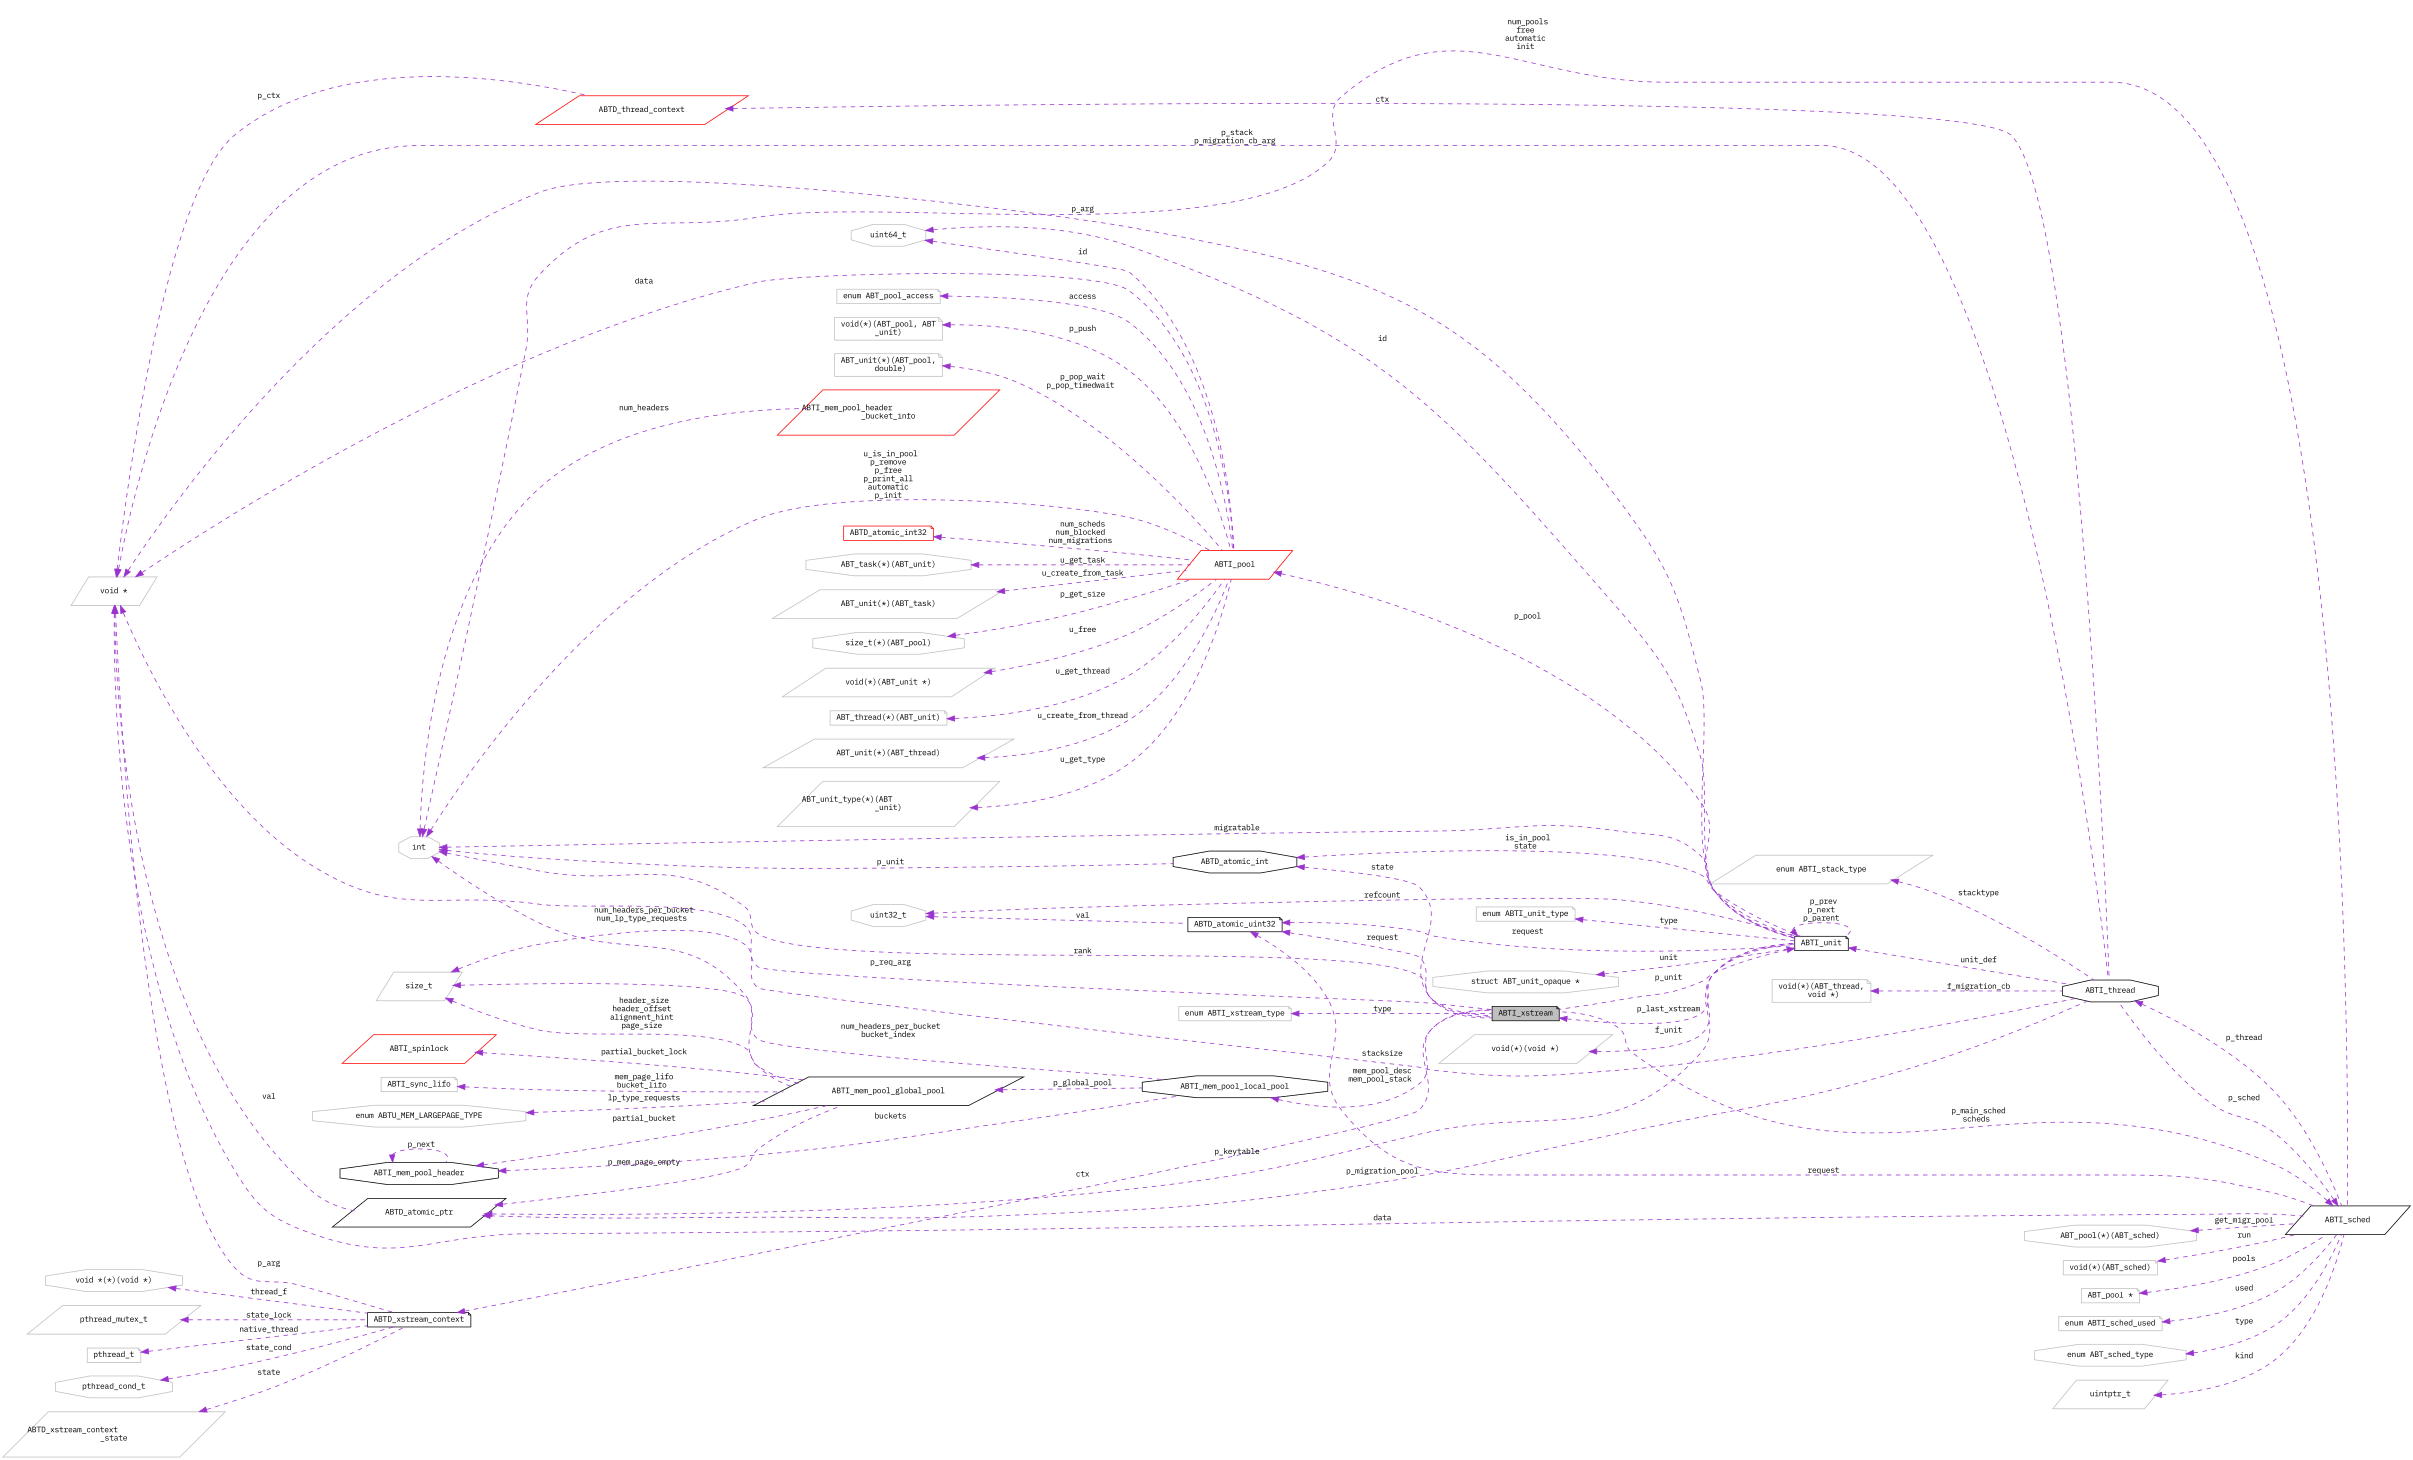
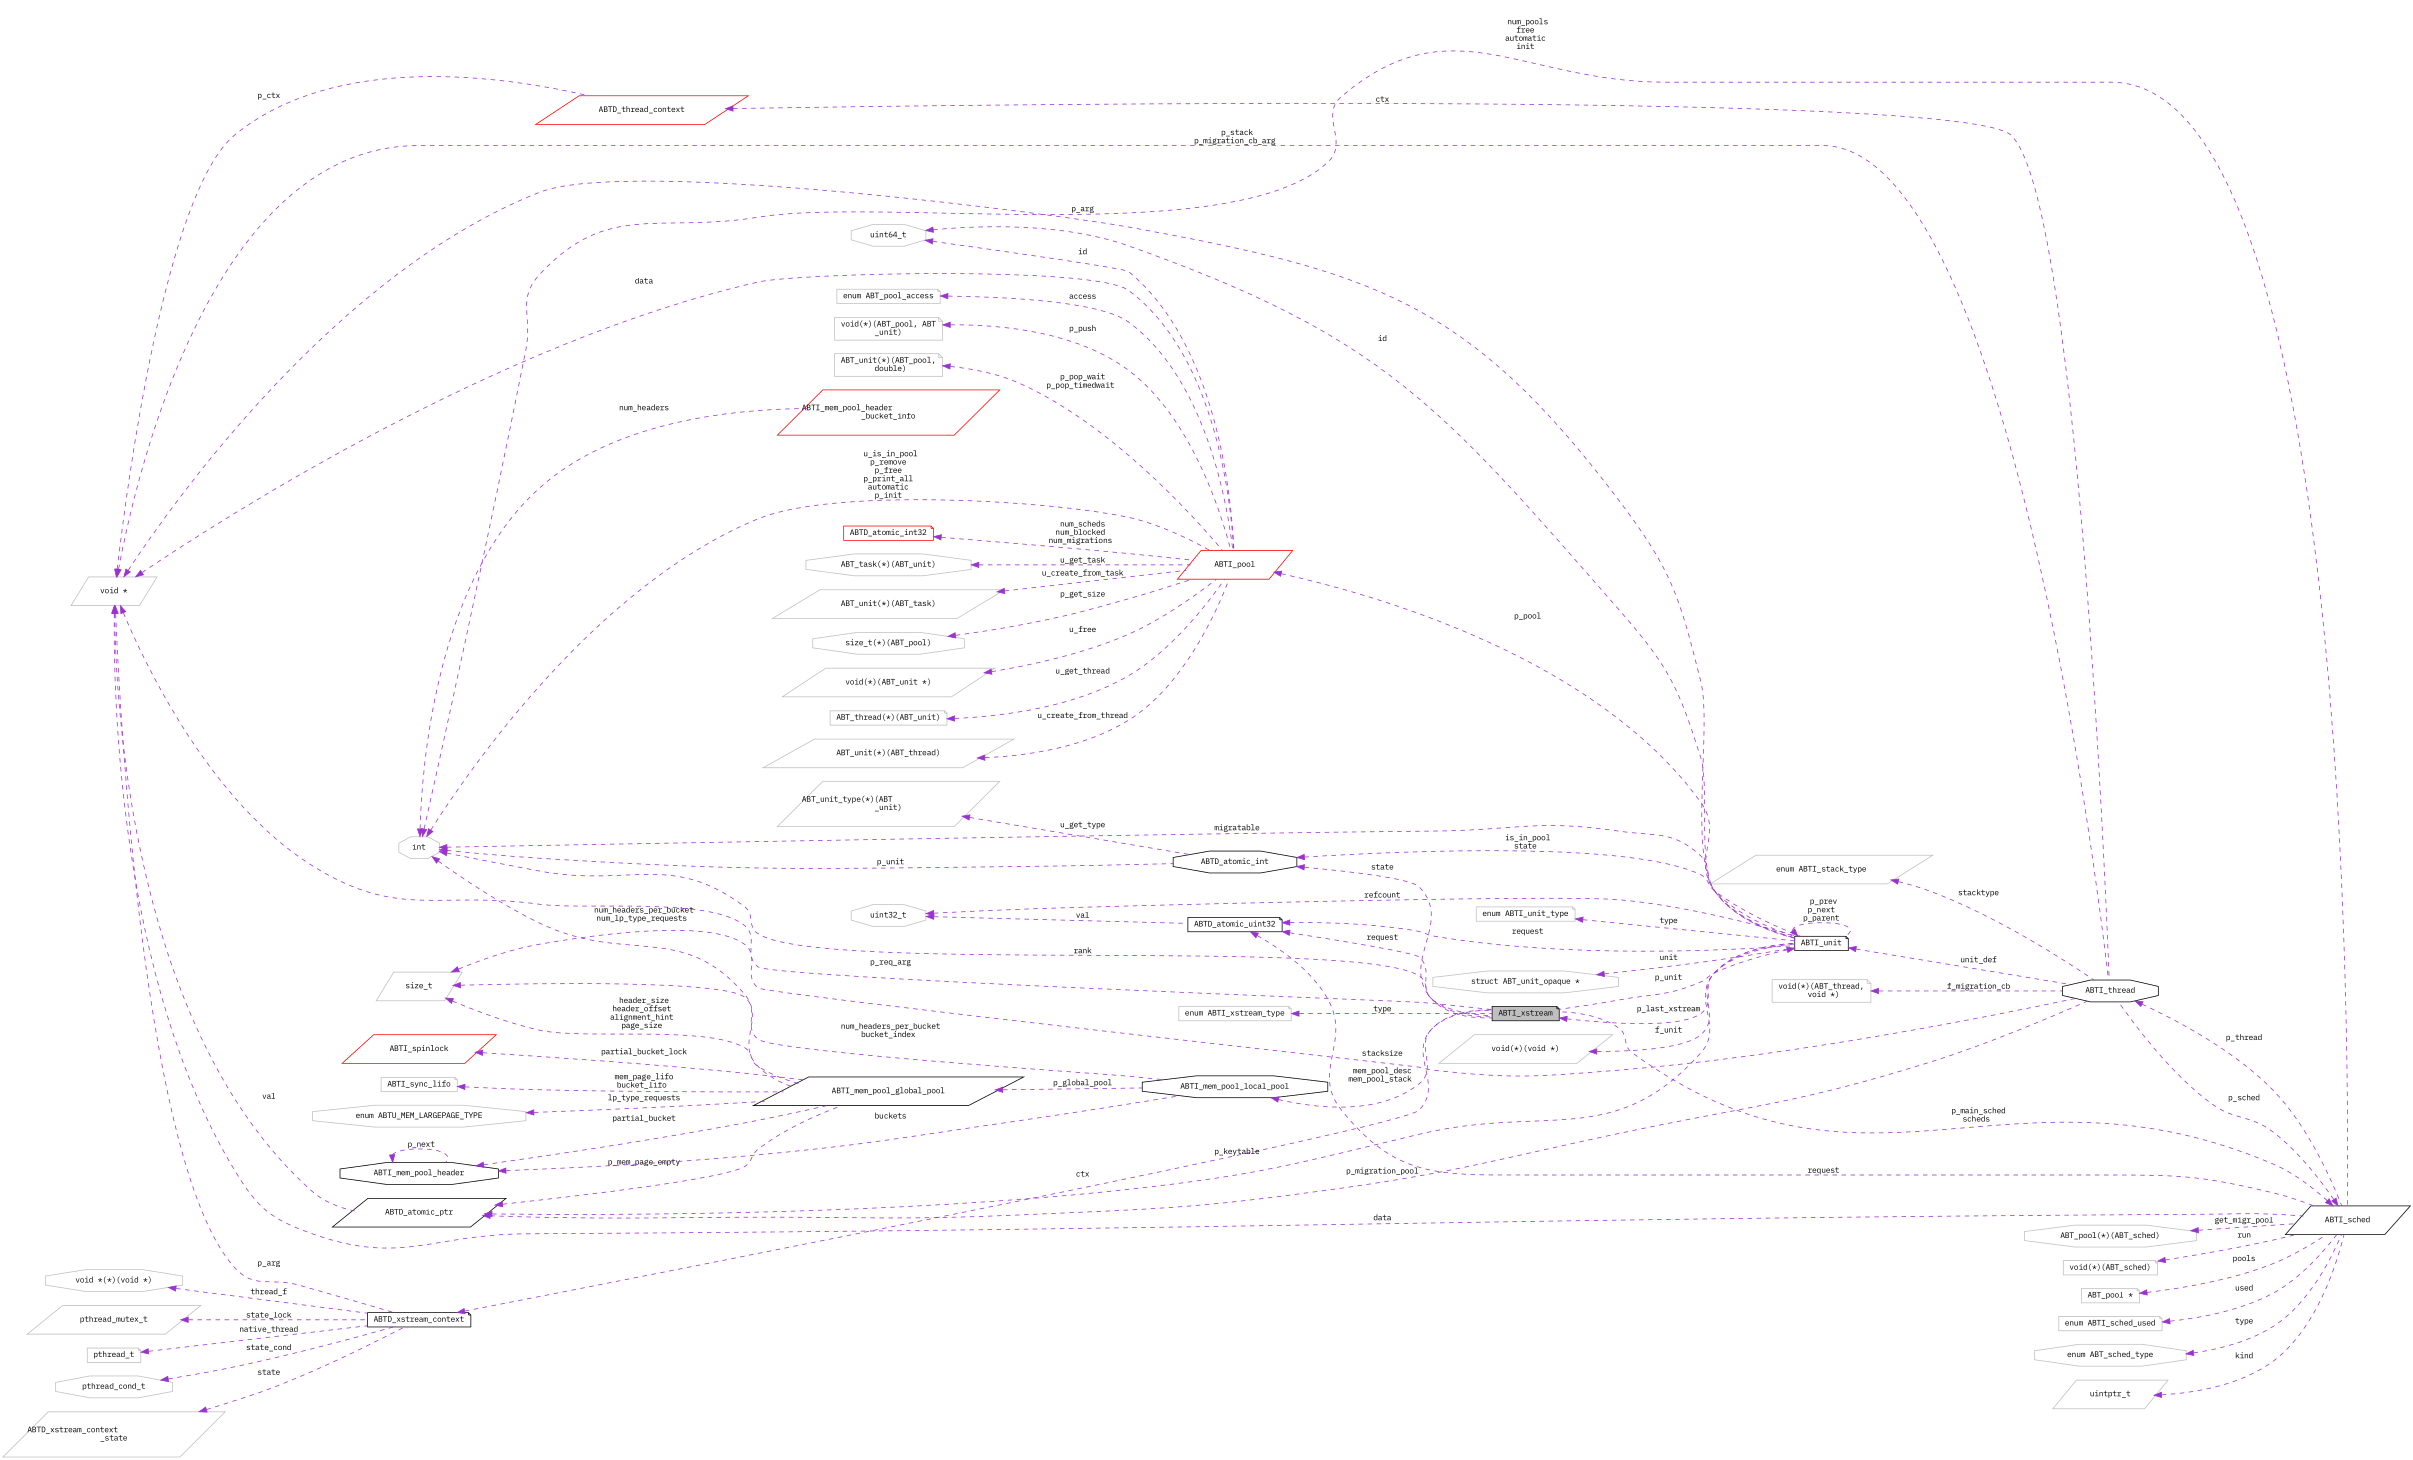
(1150, 745) -> (1052, 831)
